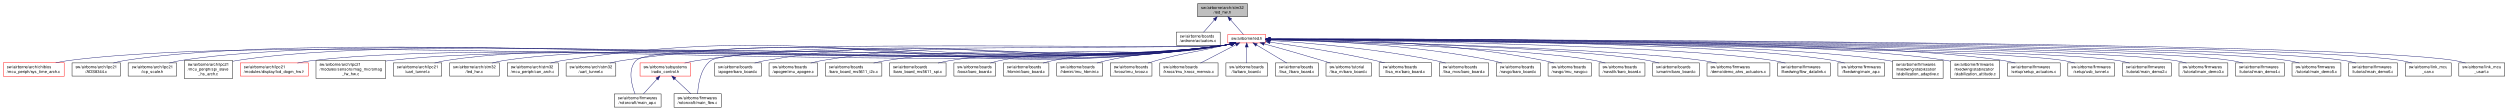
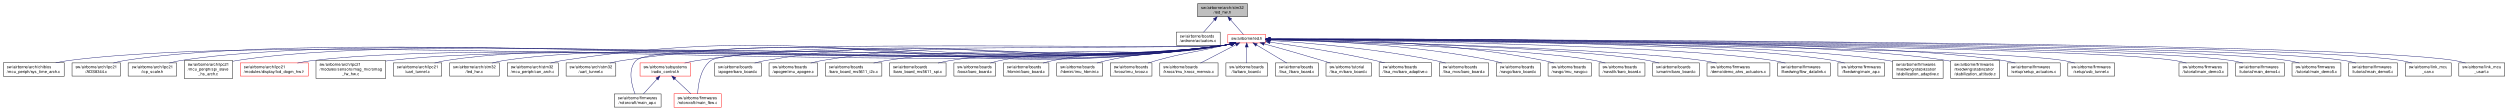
(34, 69) -> (34, 69)
(1405, 69) -> (1405, 69)
(2147, 69) -> none
(698, 101) -> (698, 101)
